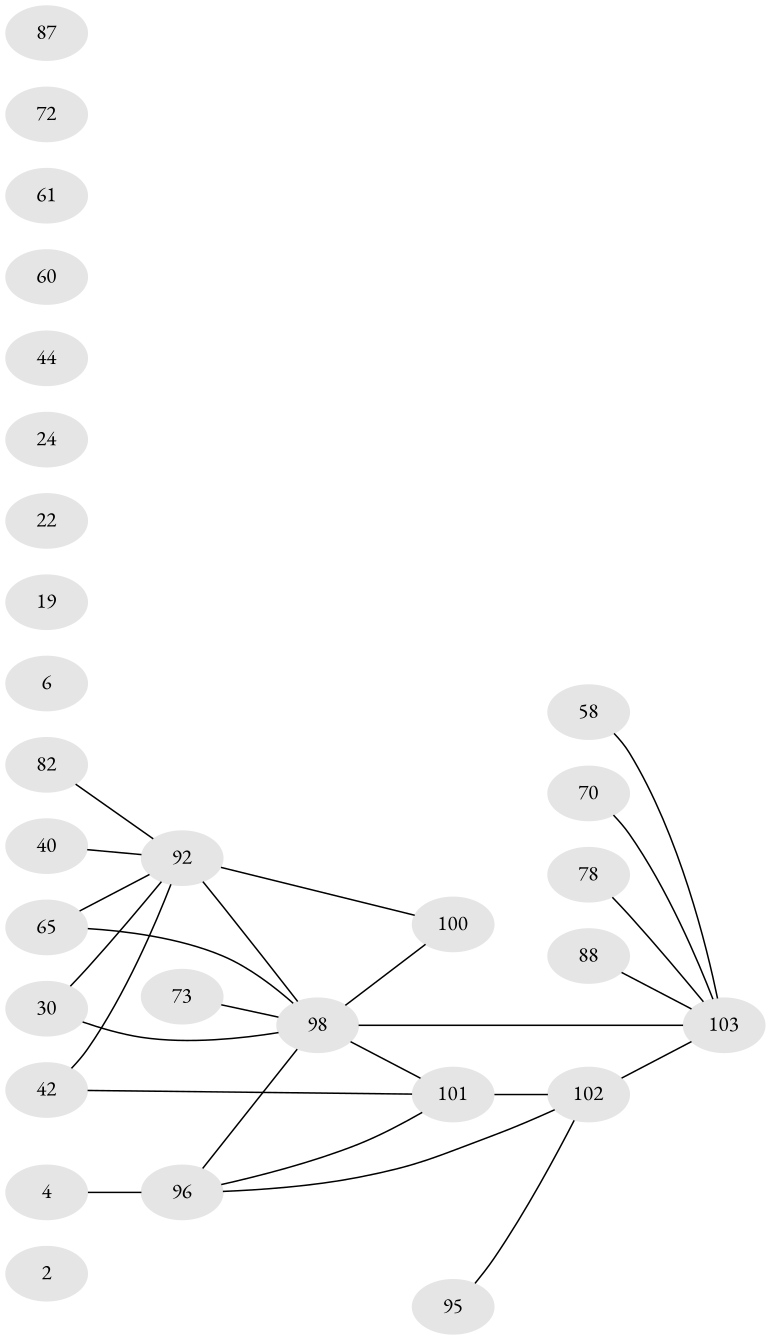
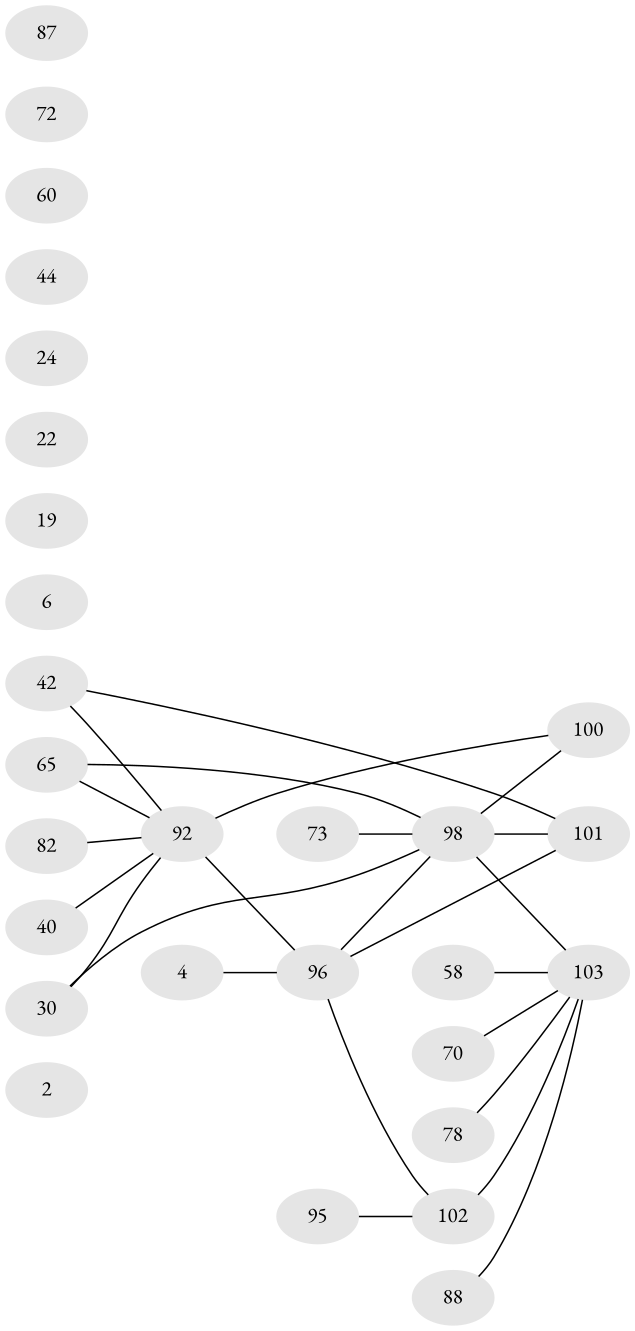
(47, 196) -> none
(251, 941) -> (255, 908)
(521, 1095) -> none
